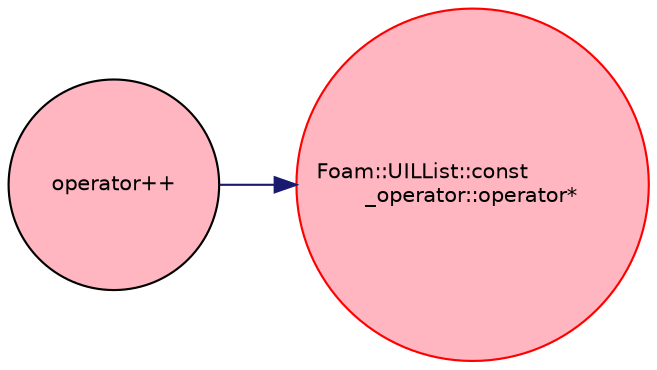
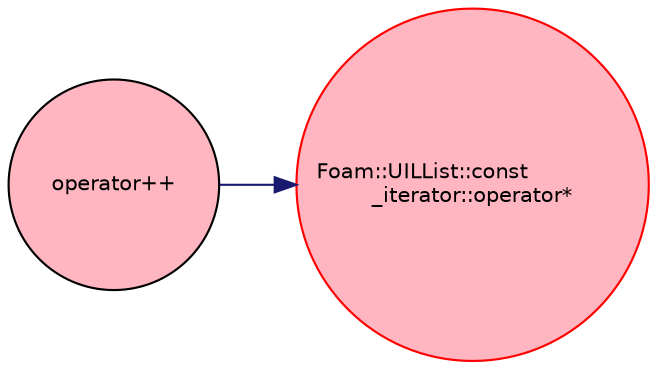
(473, 185) -> (473, 185)
